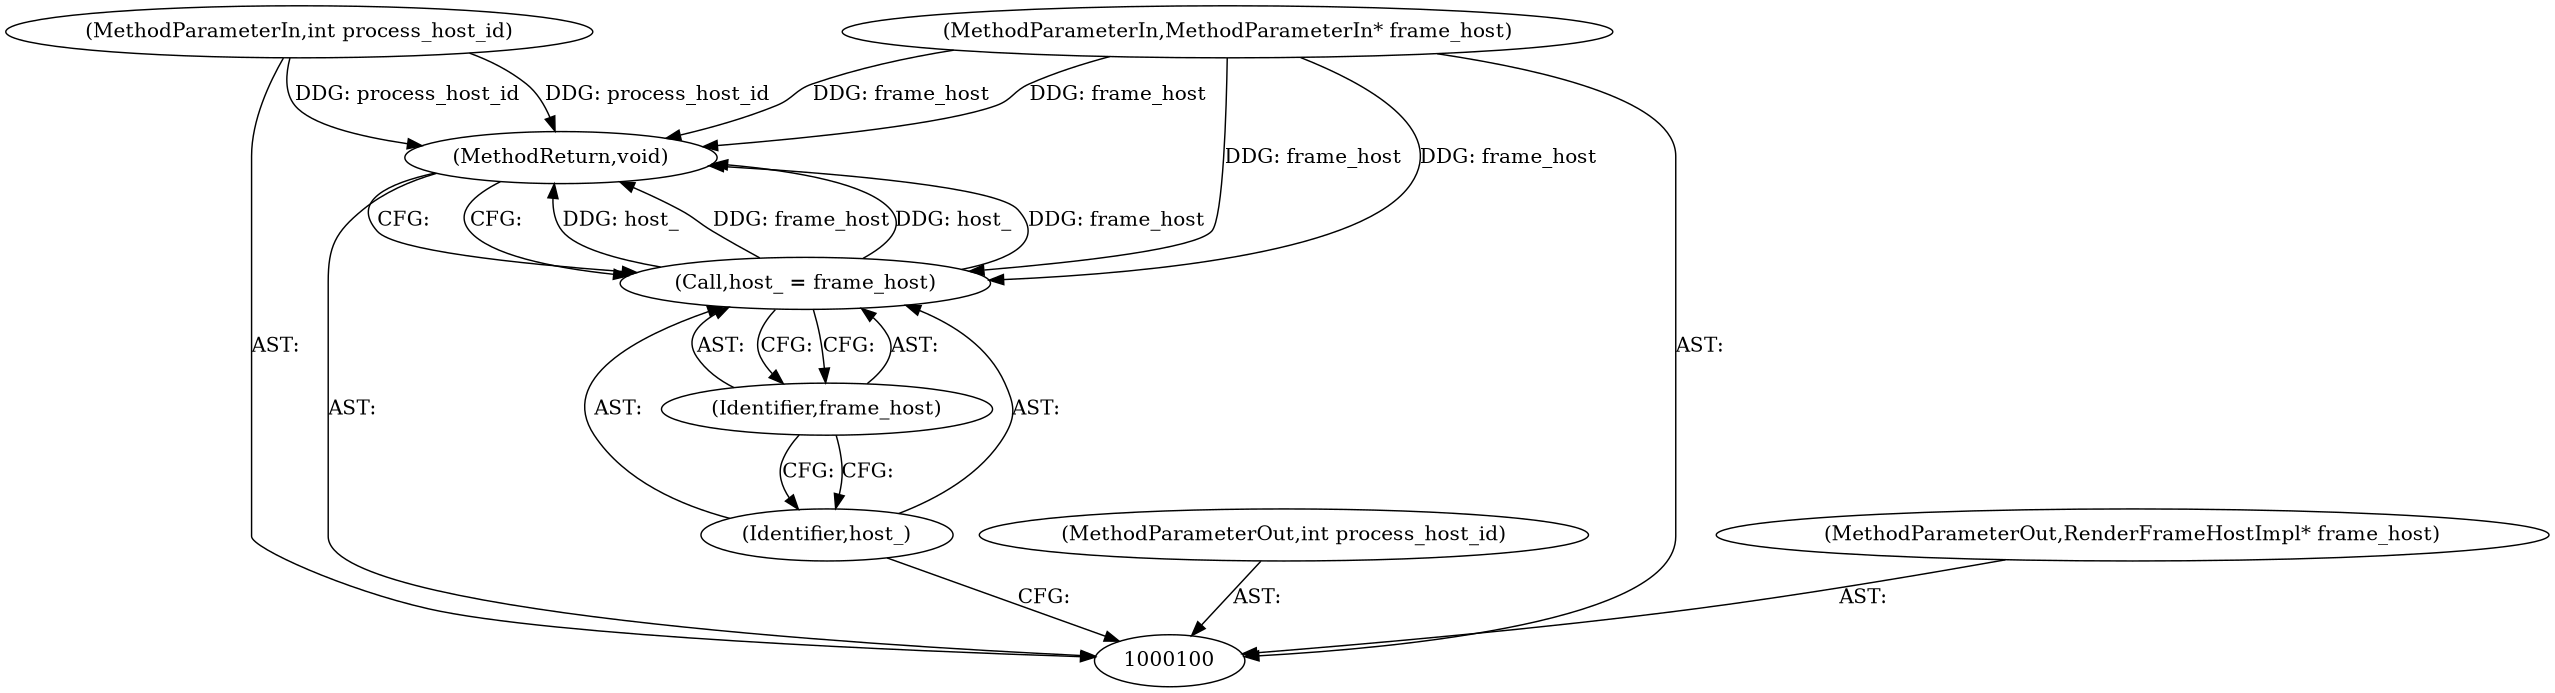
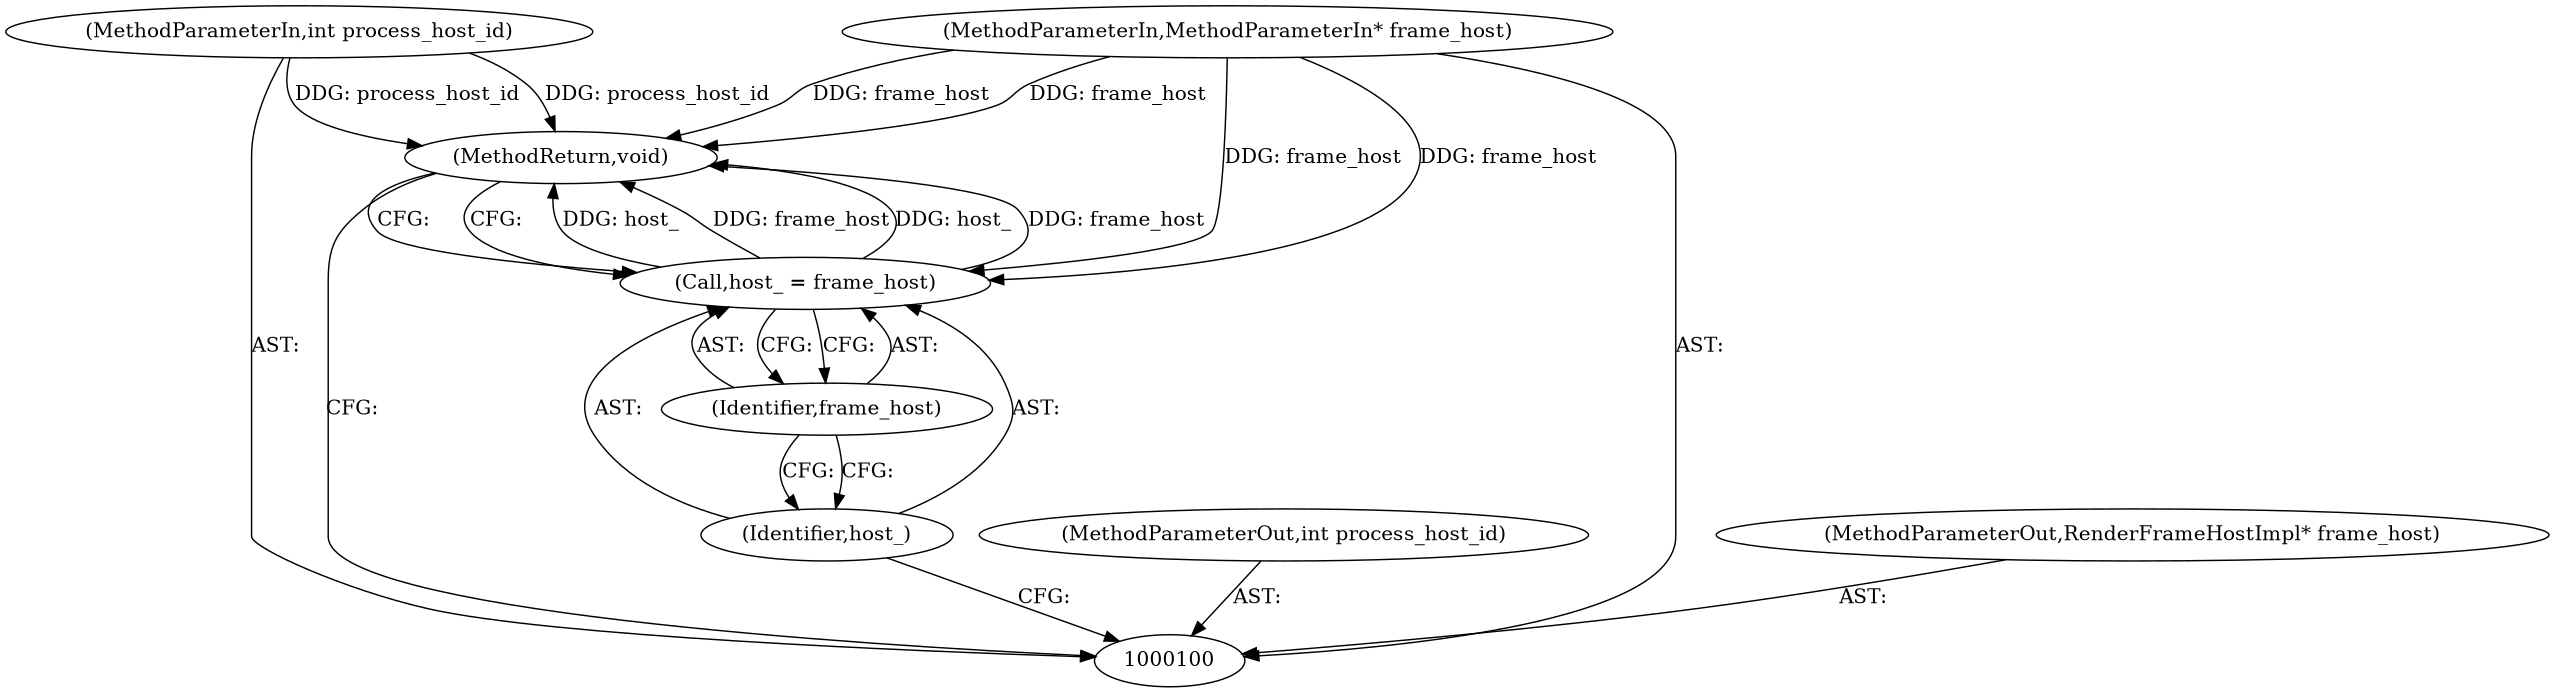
(356, 409) -> (356, 409)
